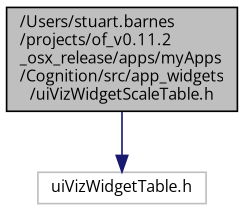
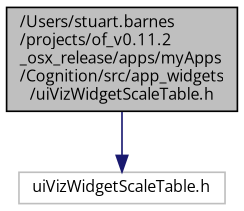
(122, 188) -> (122, 188)
